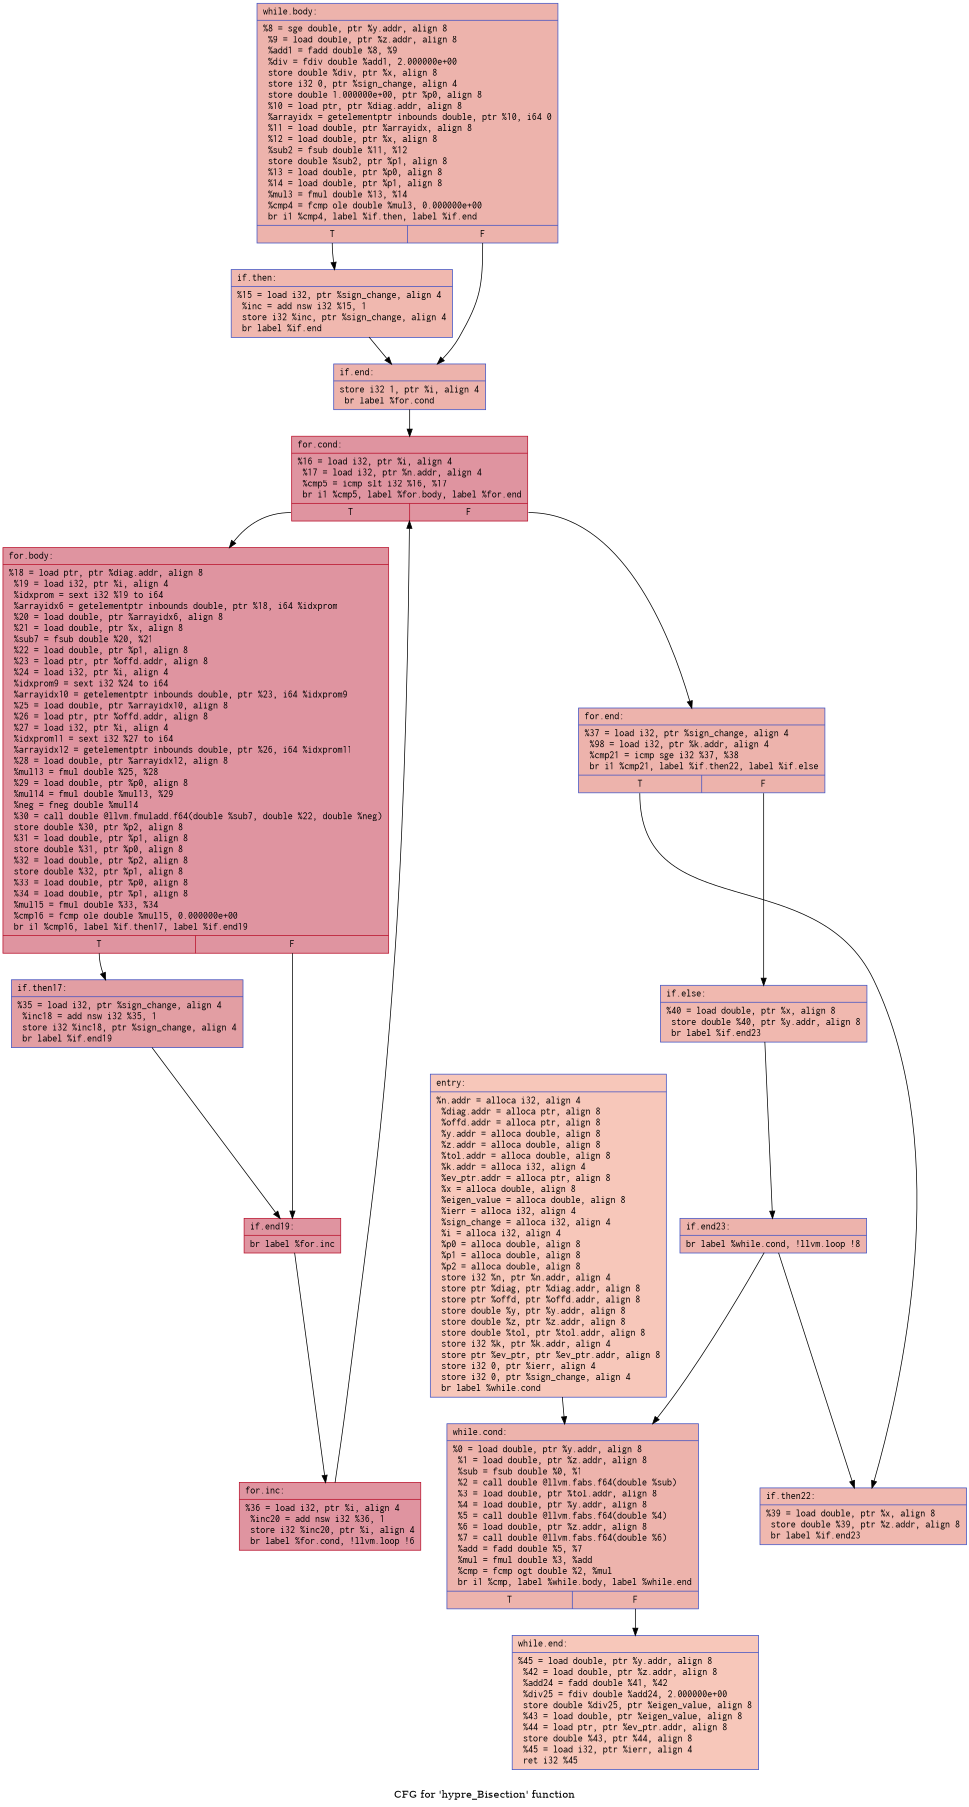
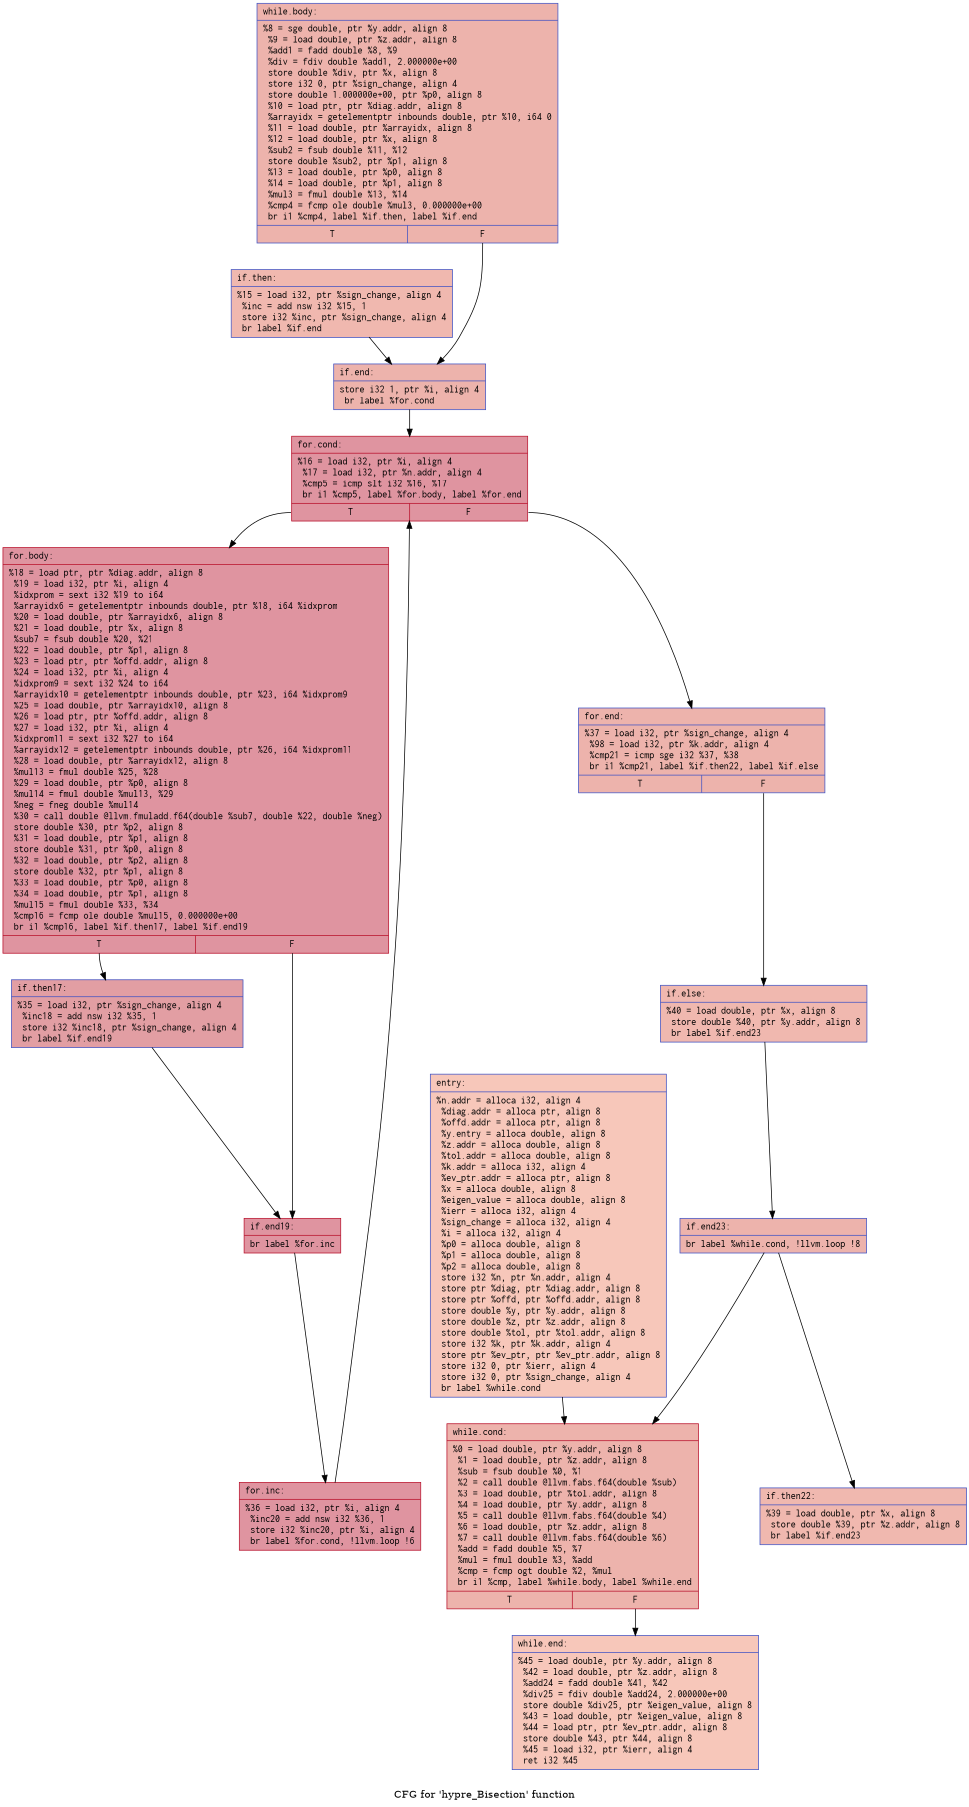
(333, 253) -> none
(903, 1071) -> none
(518, 1134) -> (521, 1134)
(573, 1516) -> (573, 1516)
